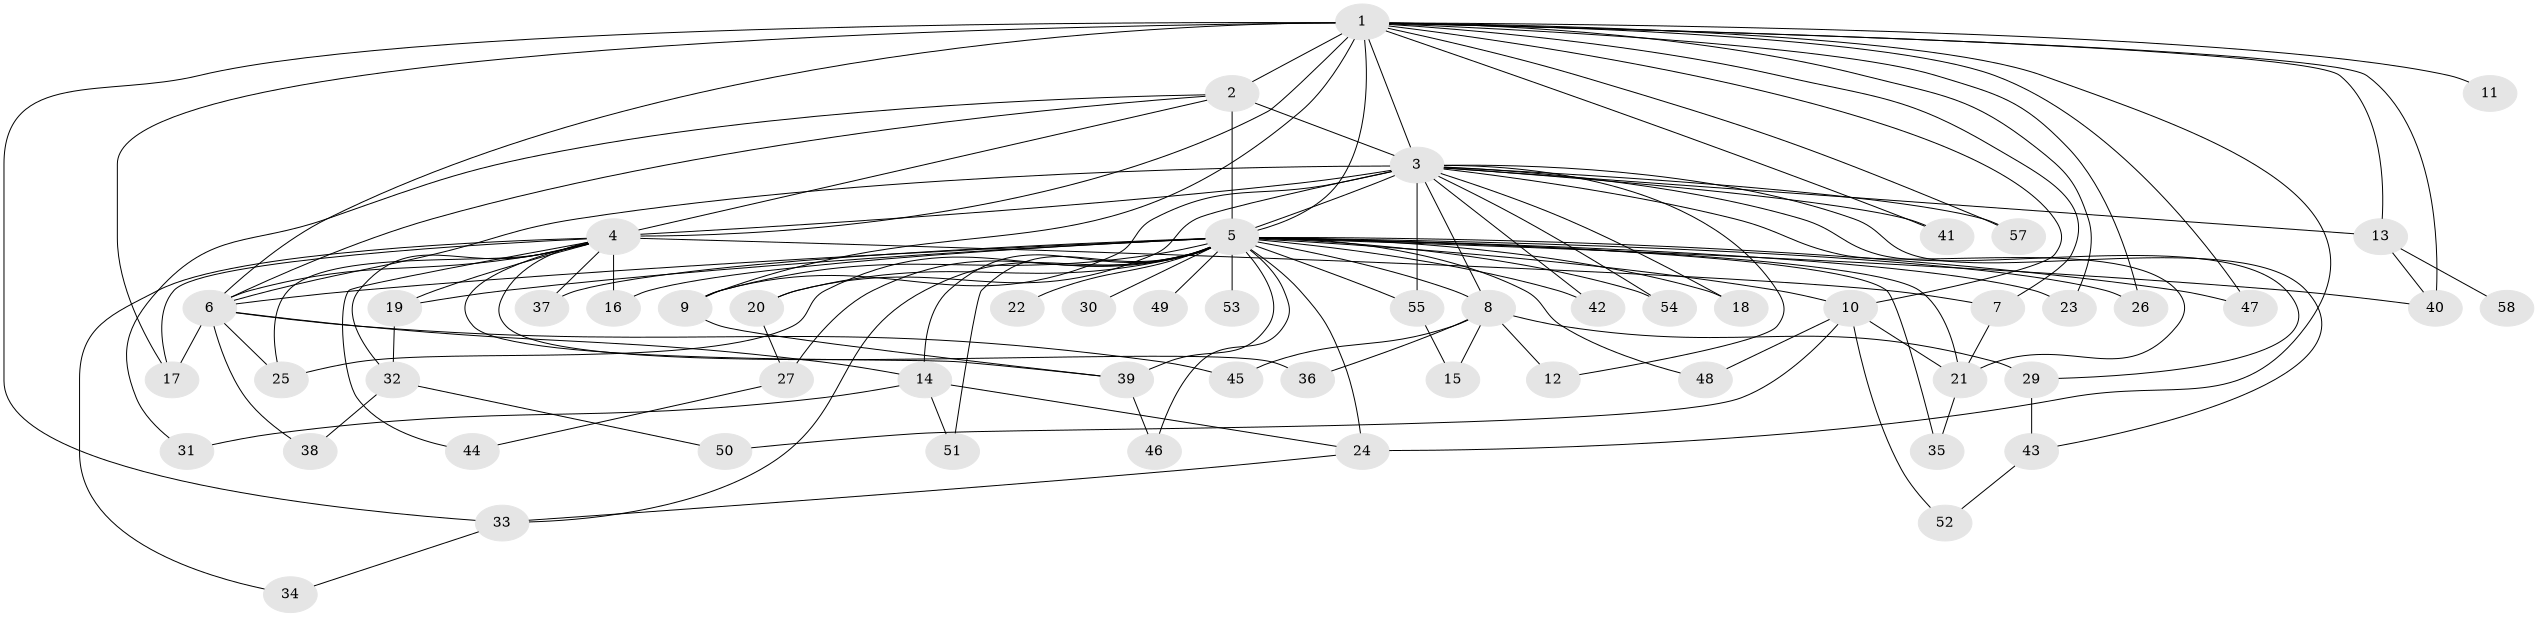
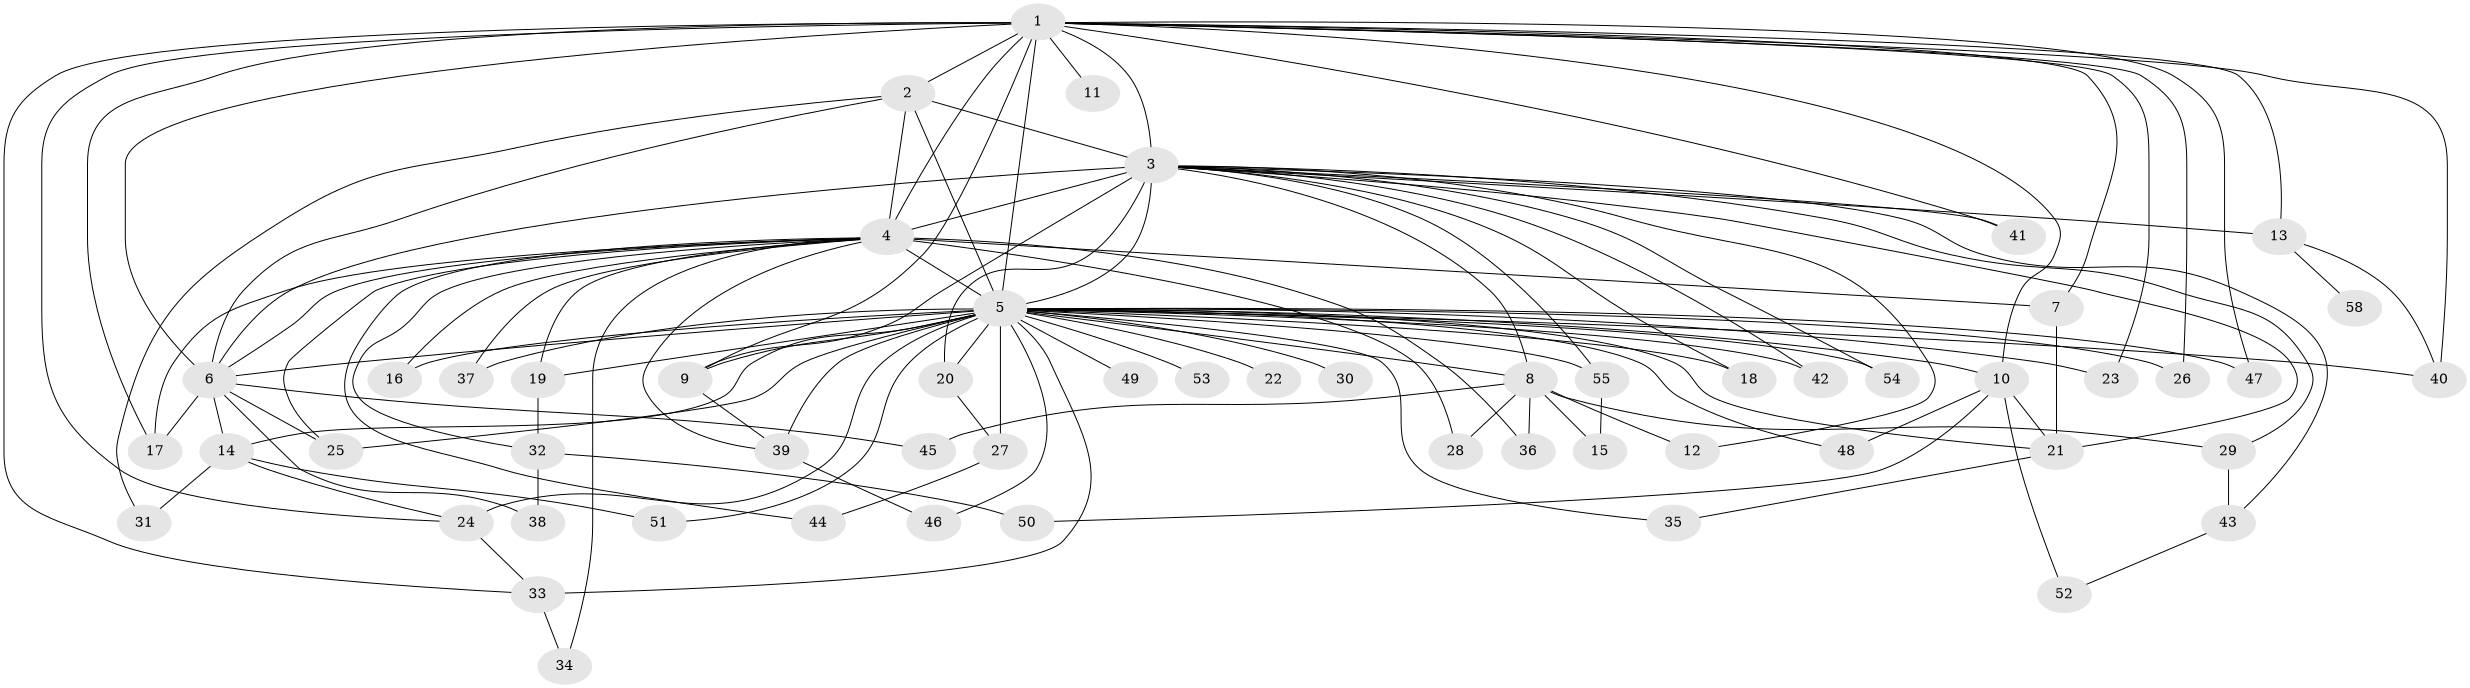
(2019, 237) -> none
none -> (944, 272)
none -> (1456, 451)
